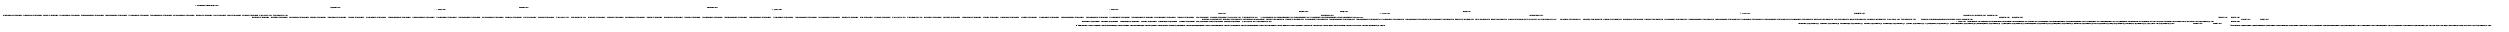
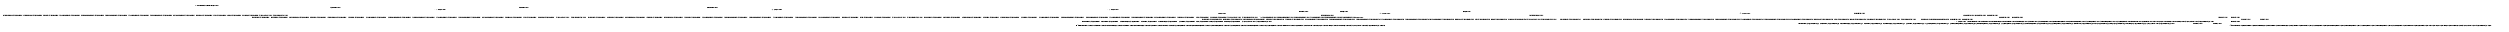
(1955, 19) -> (1955, 19)
